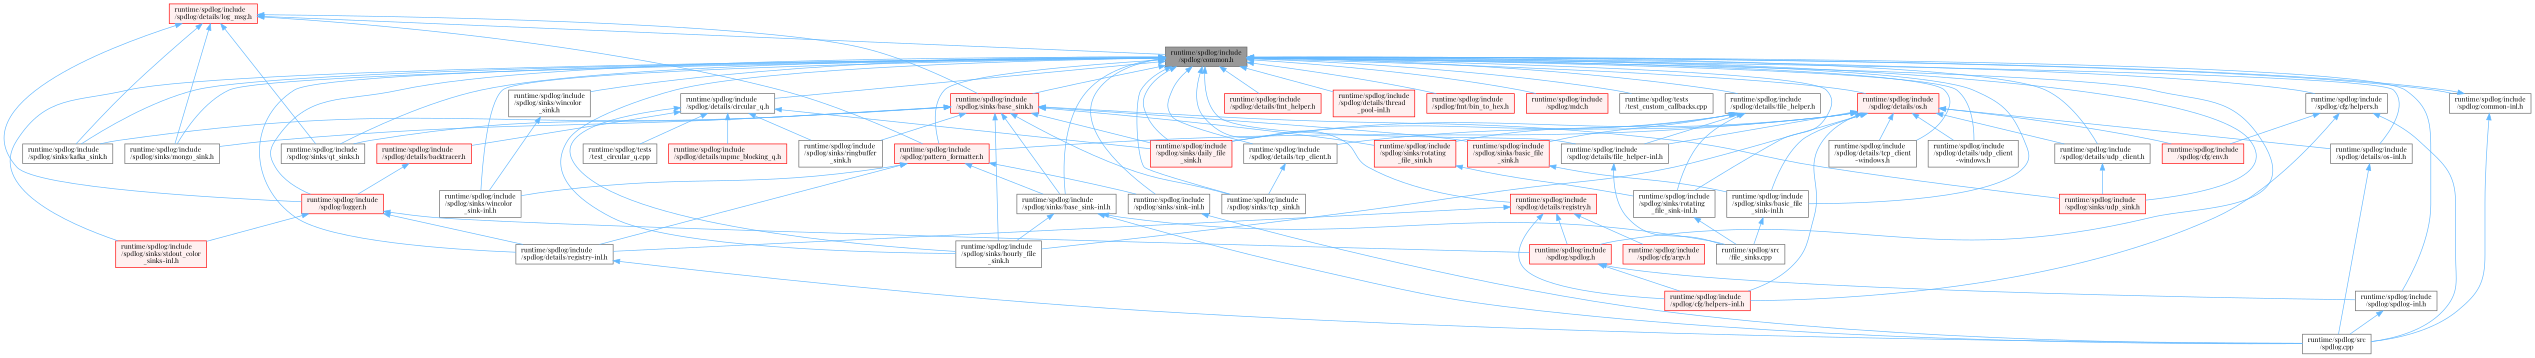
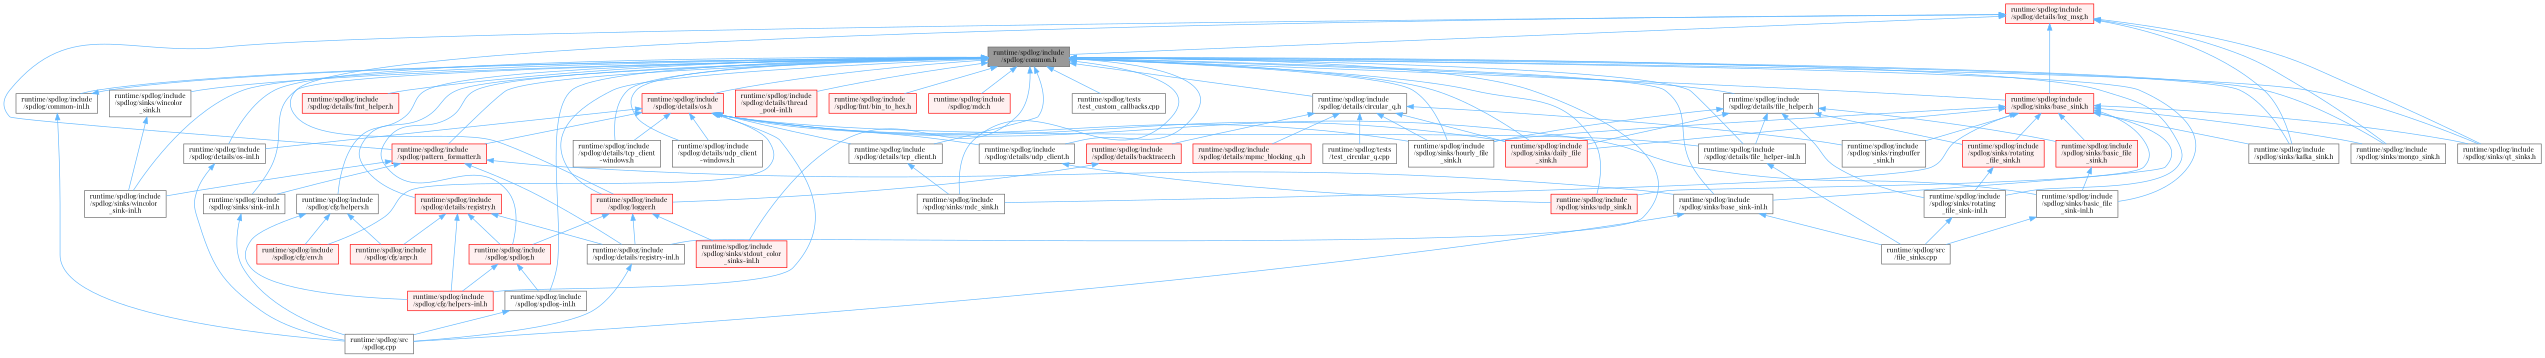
(1264, 204) -> (961, 204)
(1036, 227) -> (1594, 125)
(2456, 237) -> (368, 232)
